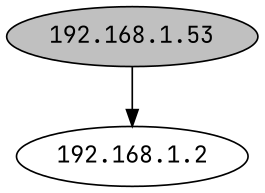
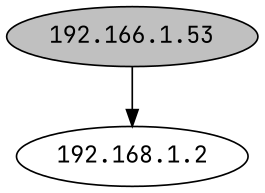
(132, 37) -> (132, 37)
